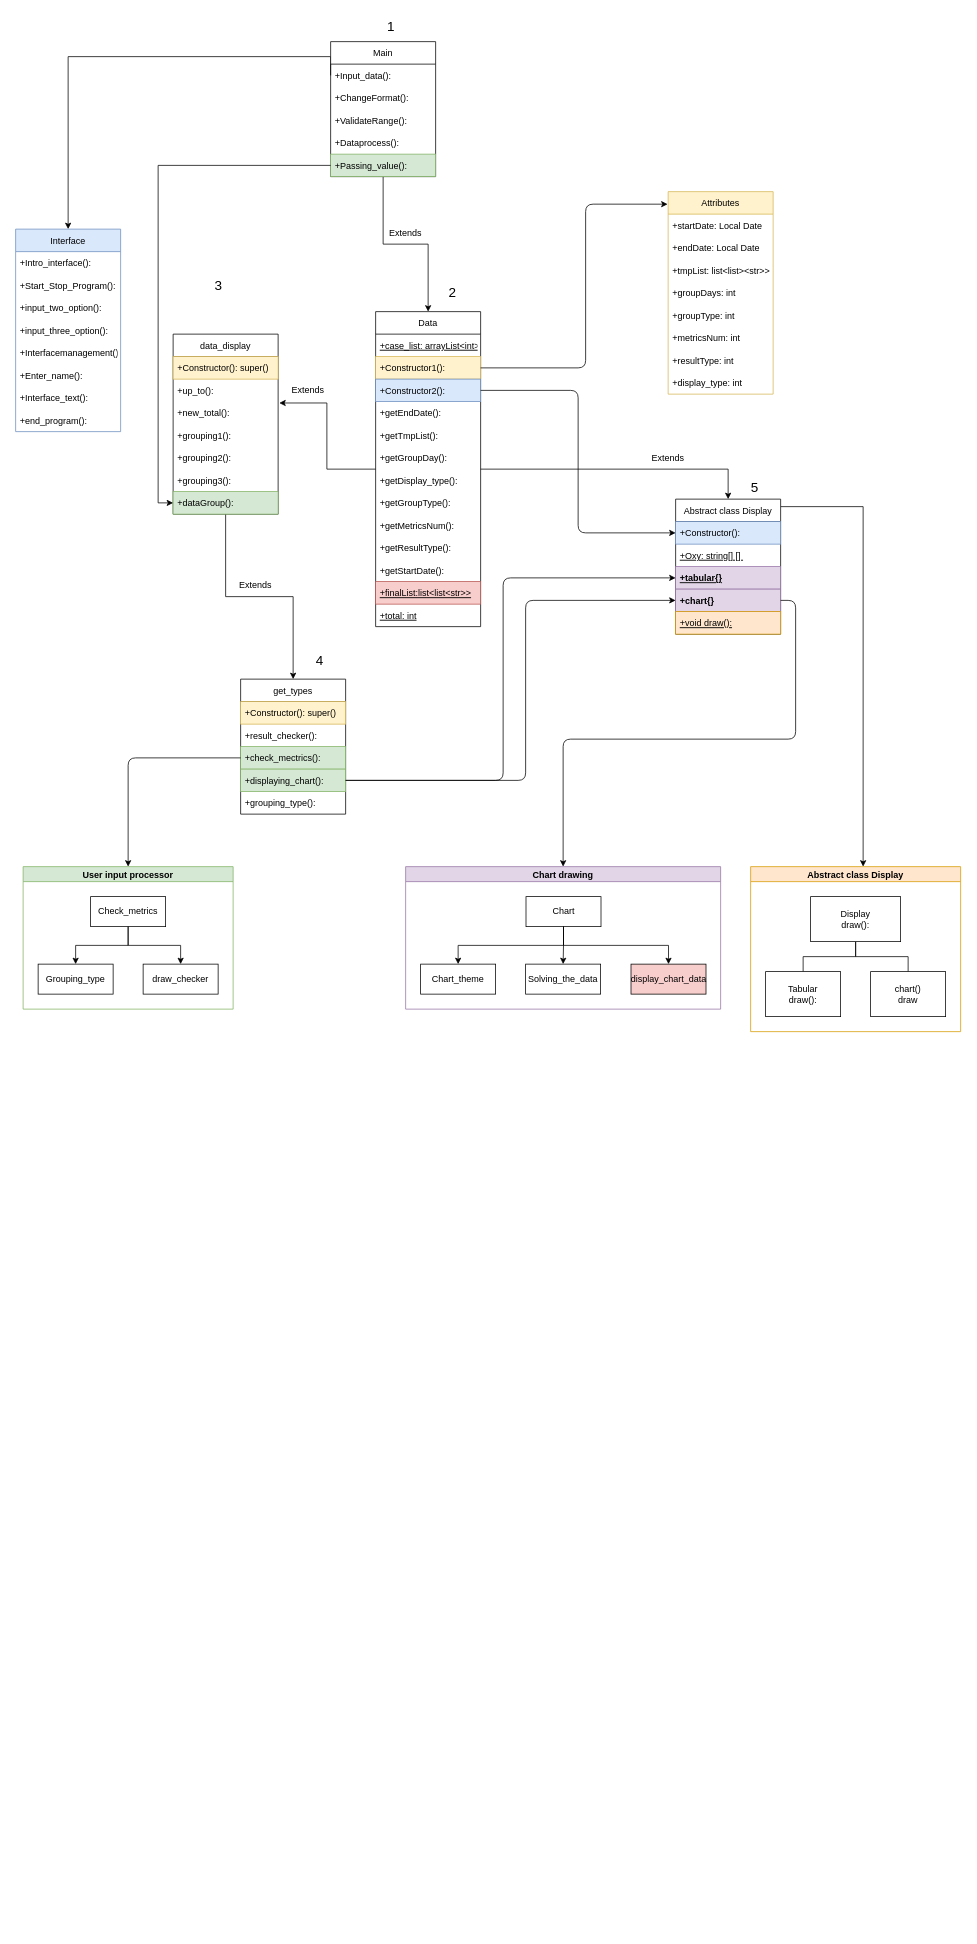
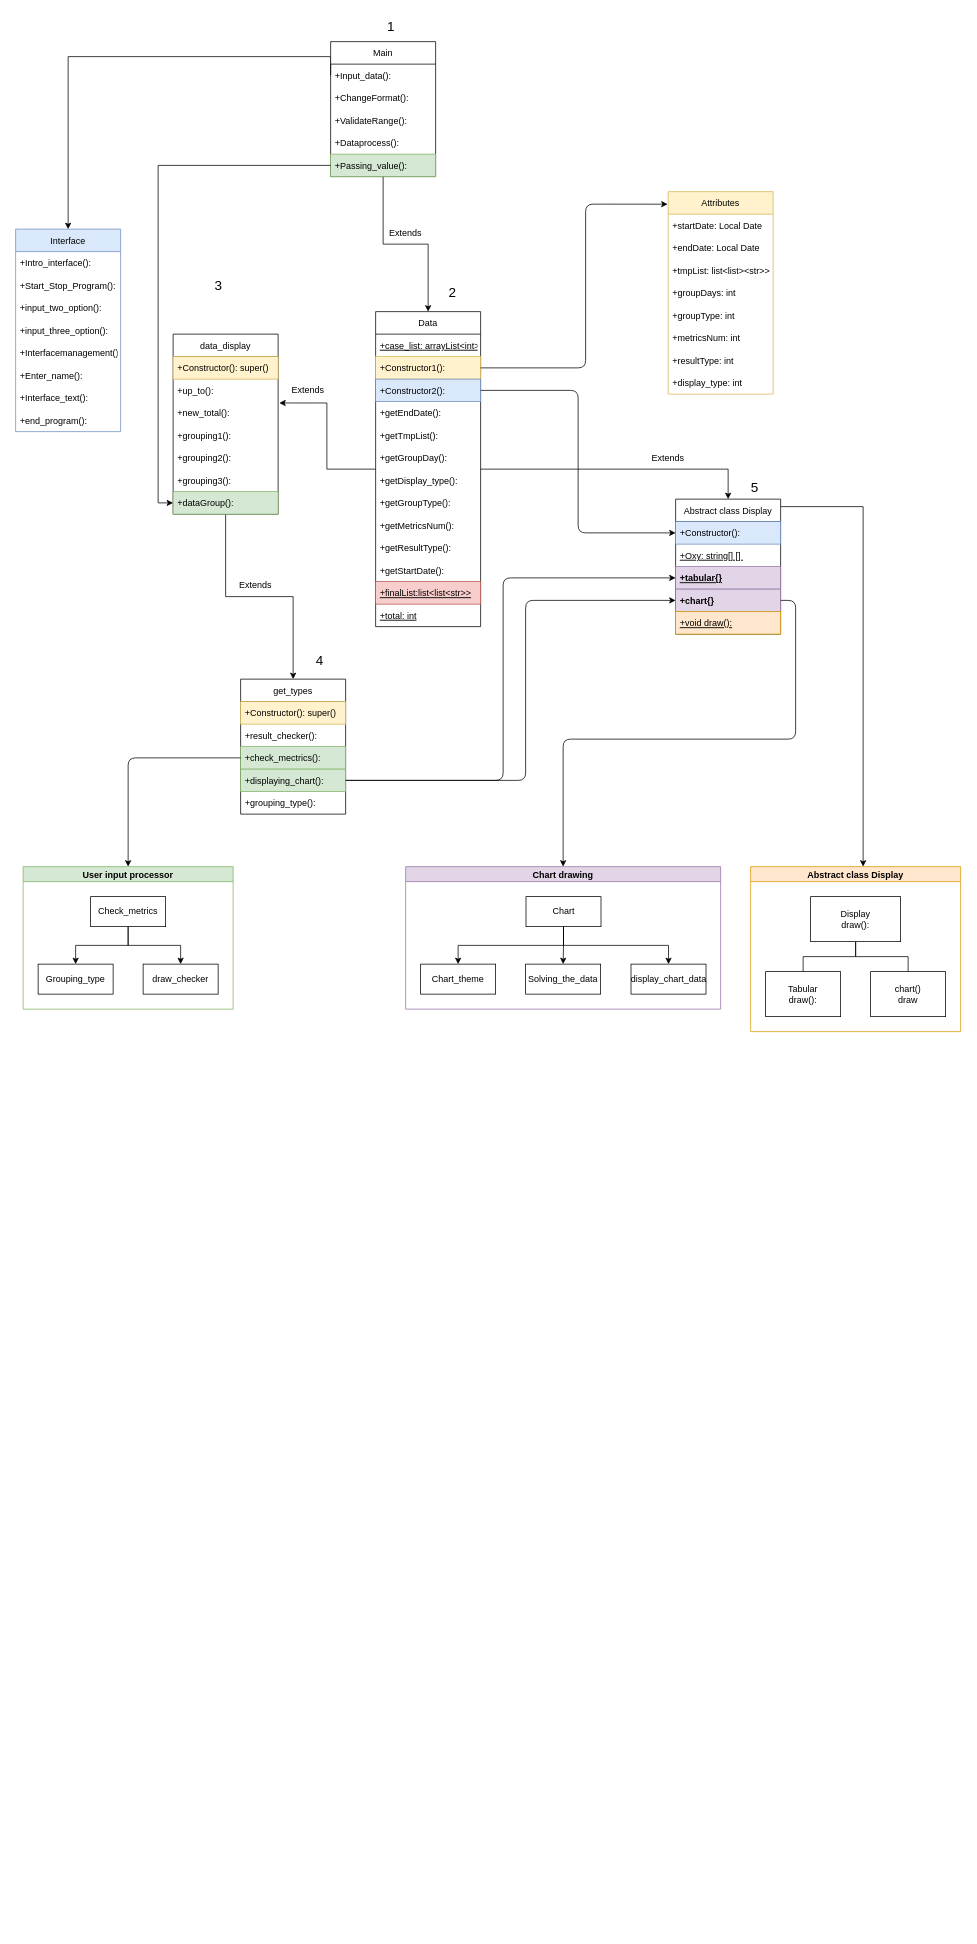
(668, 979) -> (668, 979)
